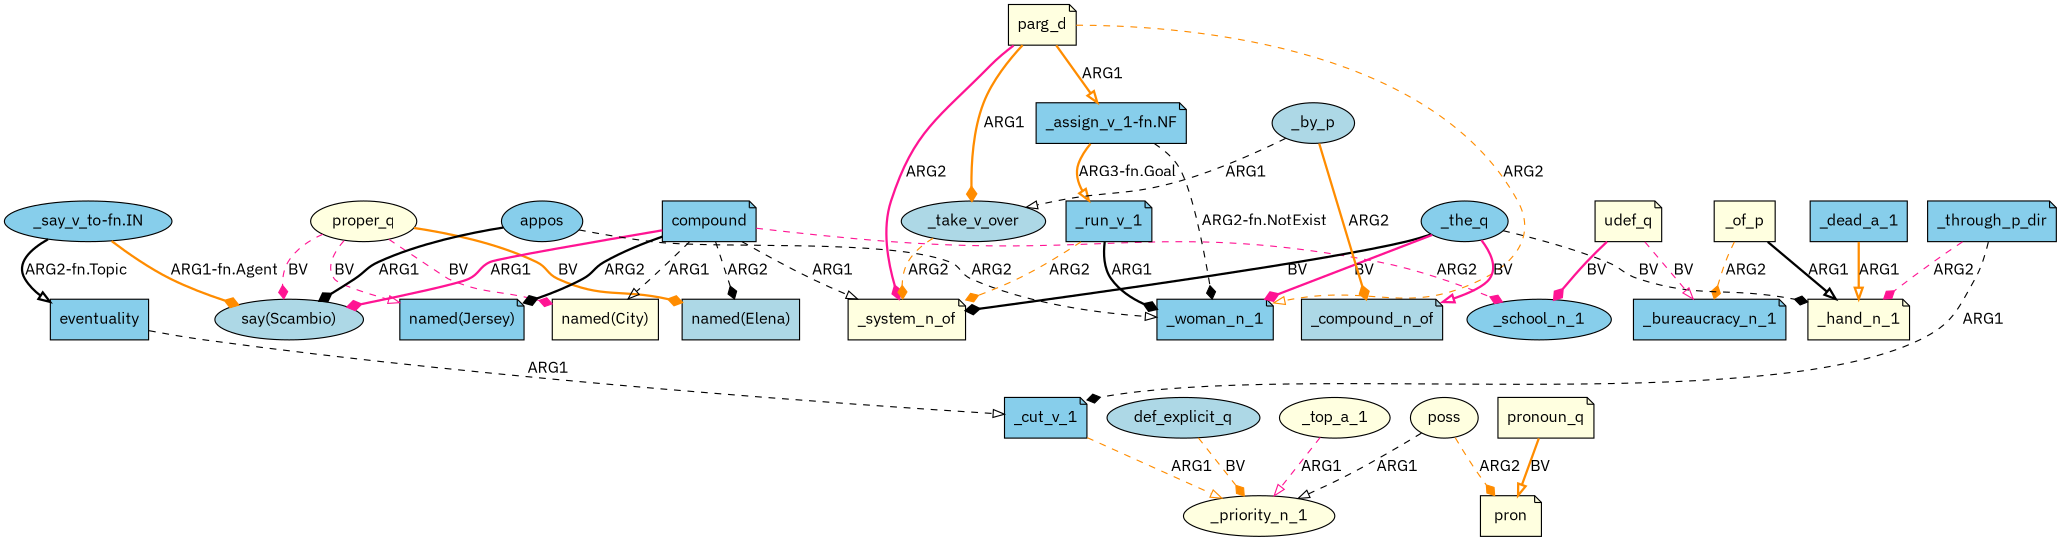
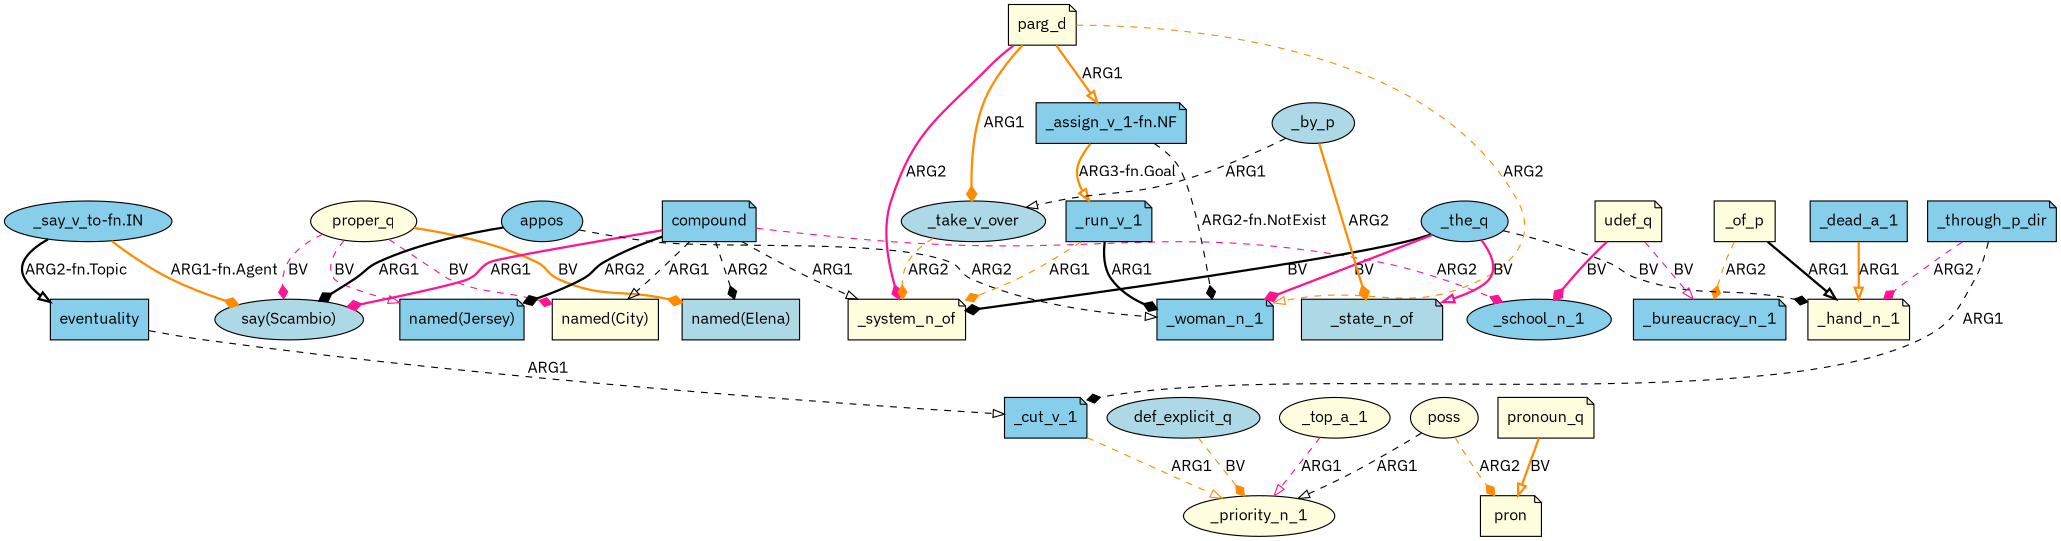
(1070, 270) -> (1070, 270)
(1372, 320) -> (1372, 320)
